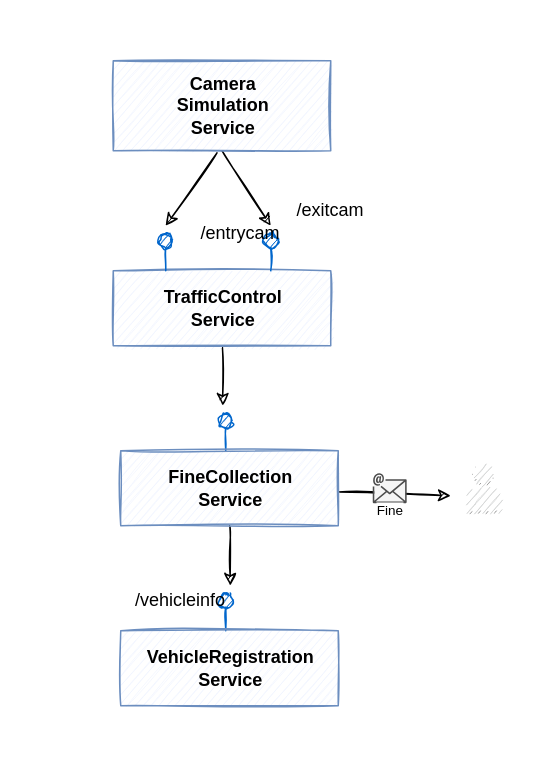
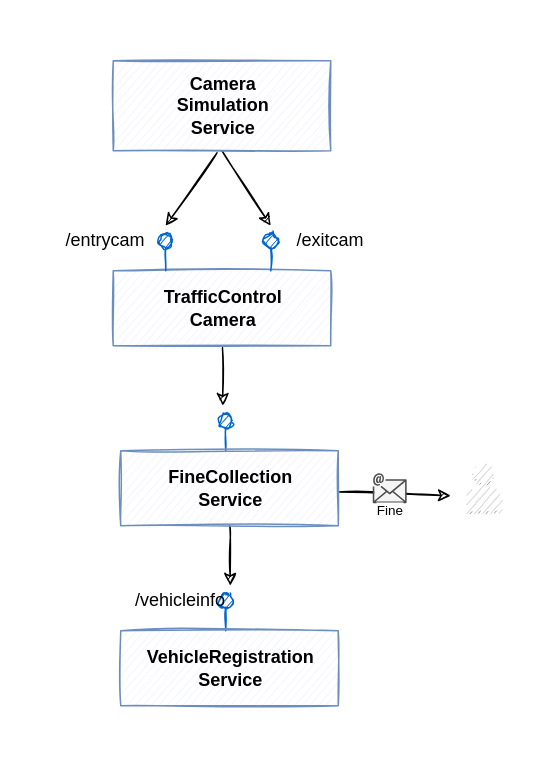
(331, 211) -> (331, 241)
(241, 233) -> (106, 241)
(224, 308) -> (224, 308)
